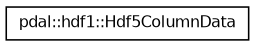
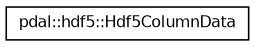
(127, 23) -> (127, 23)
